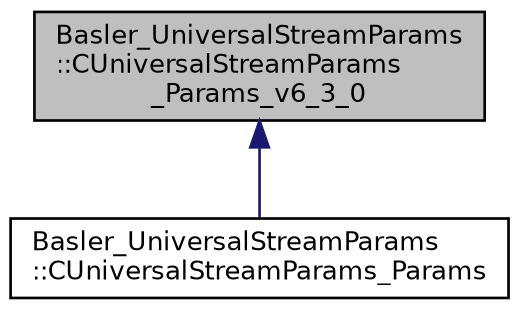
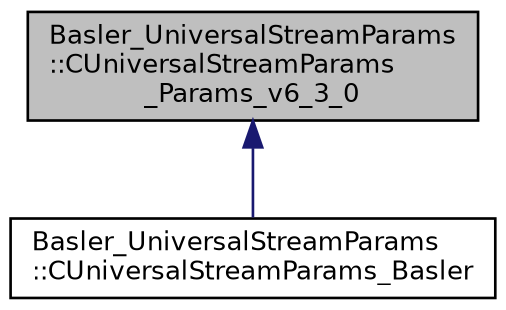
(260, 258) -> (253, 258)
